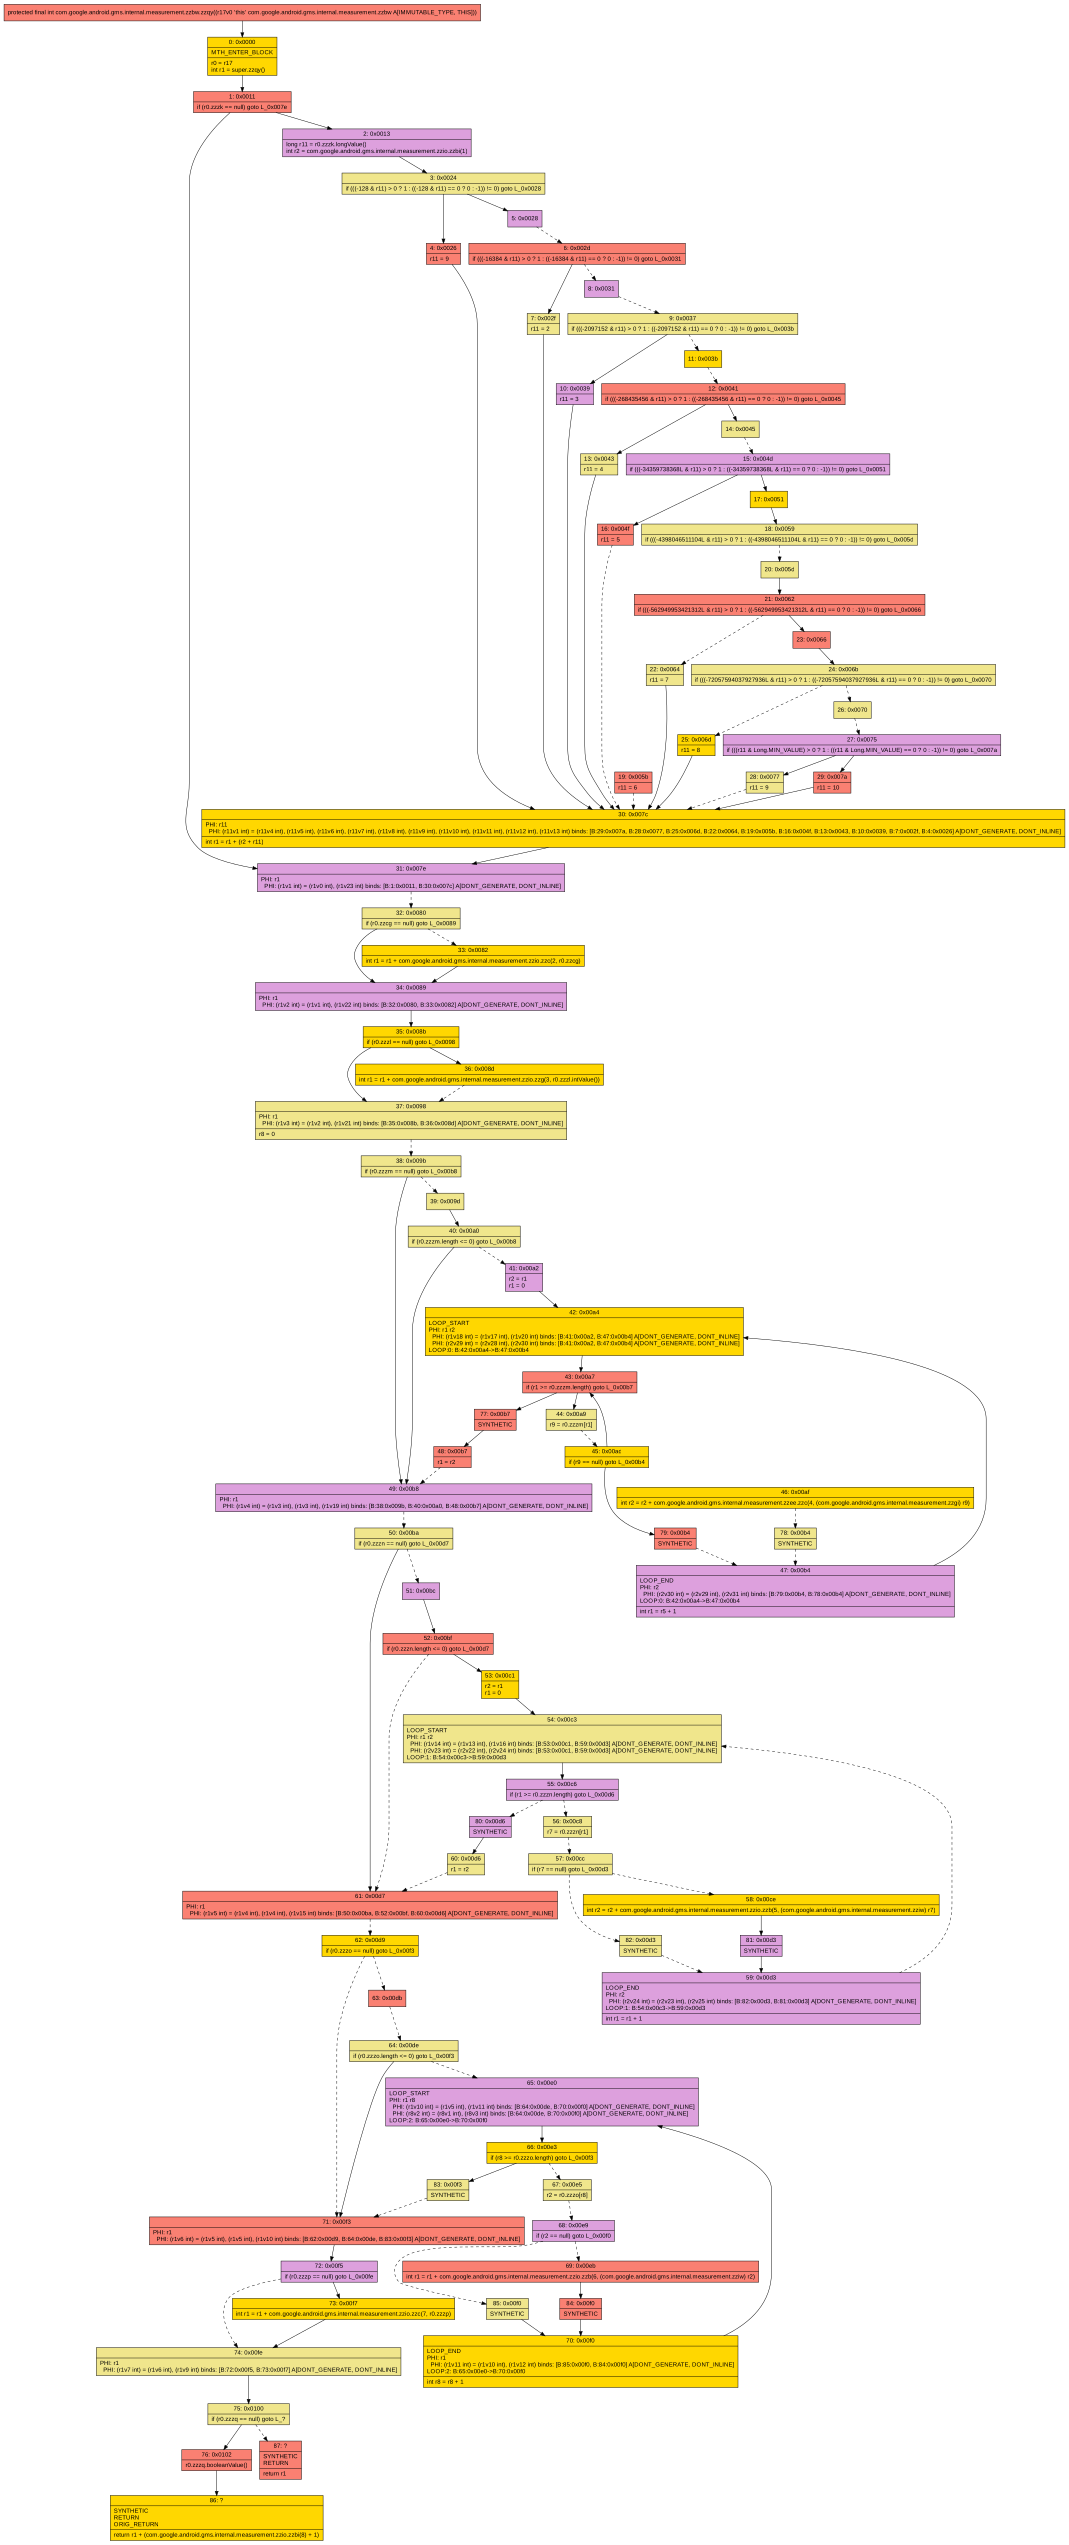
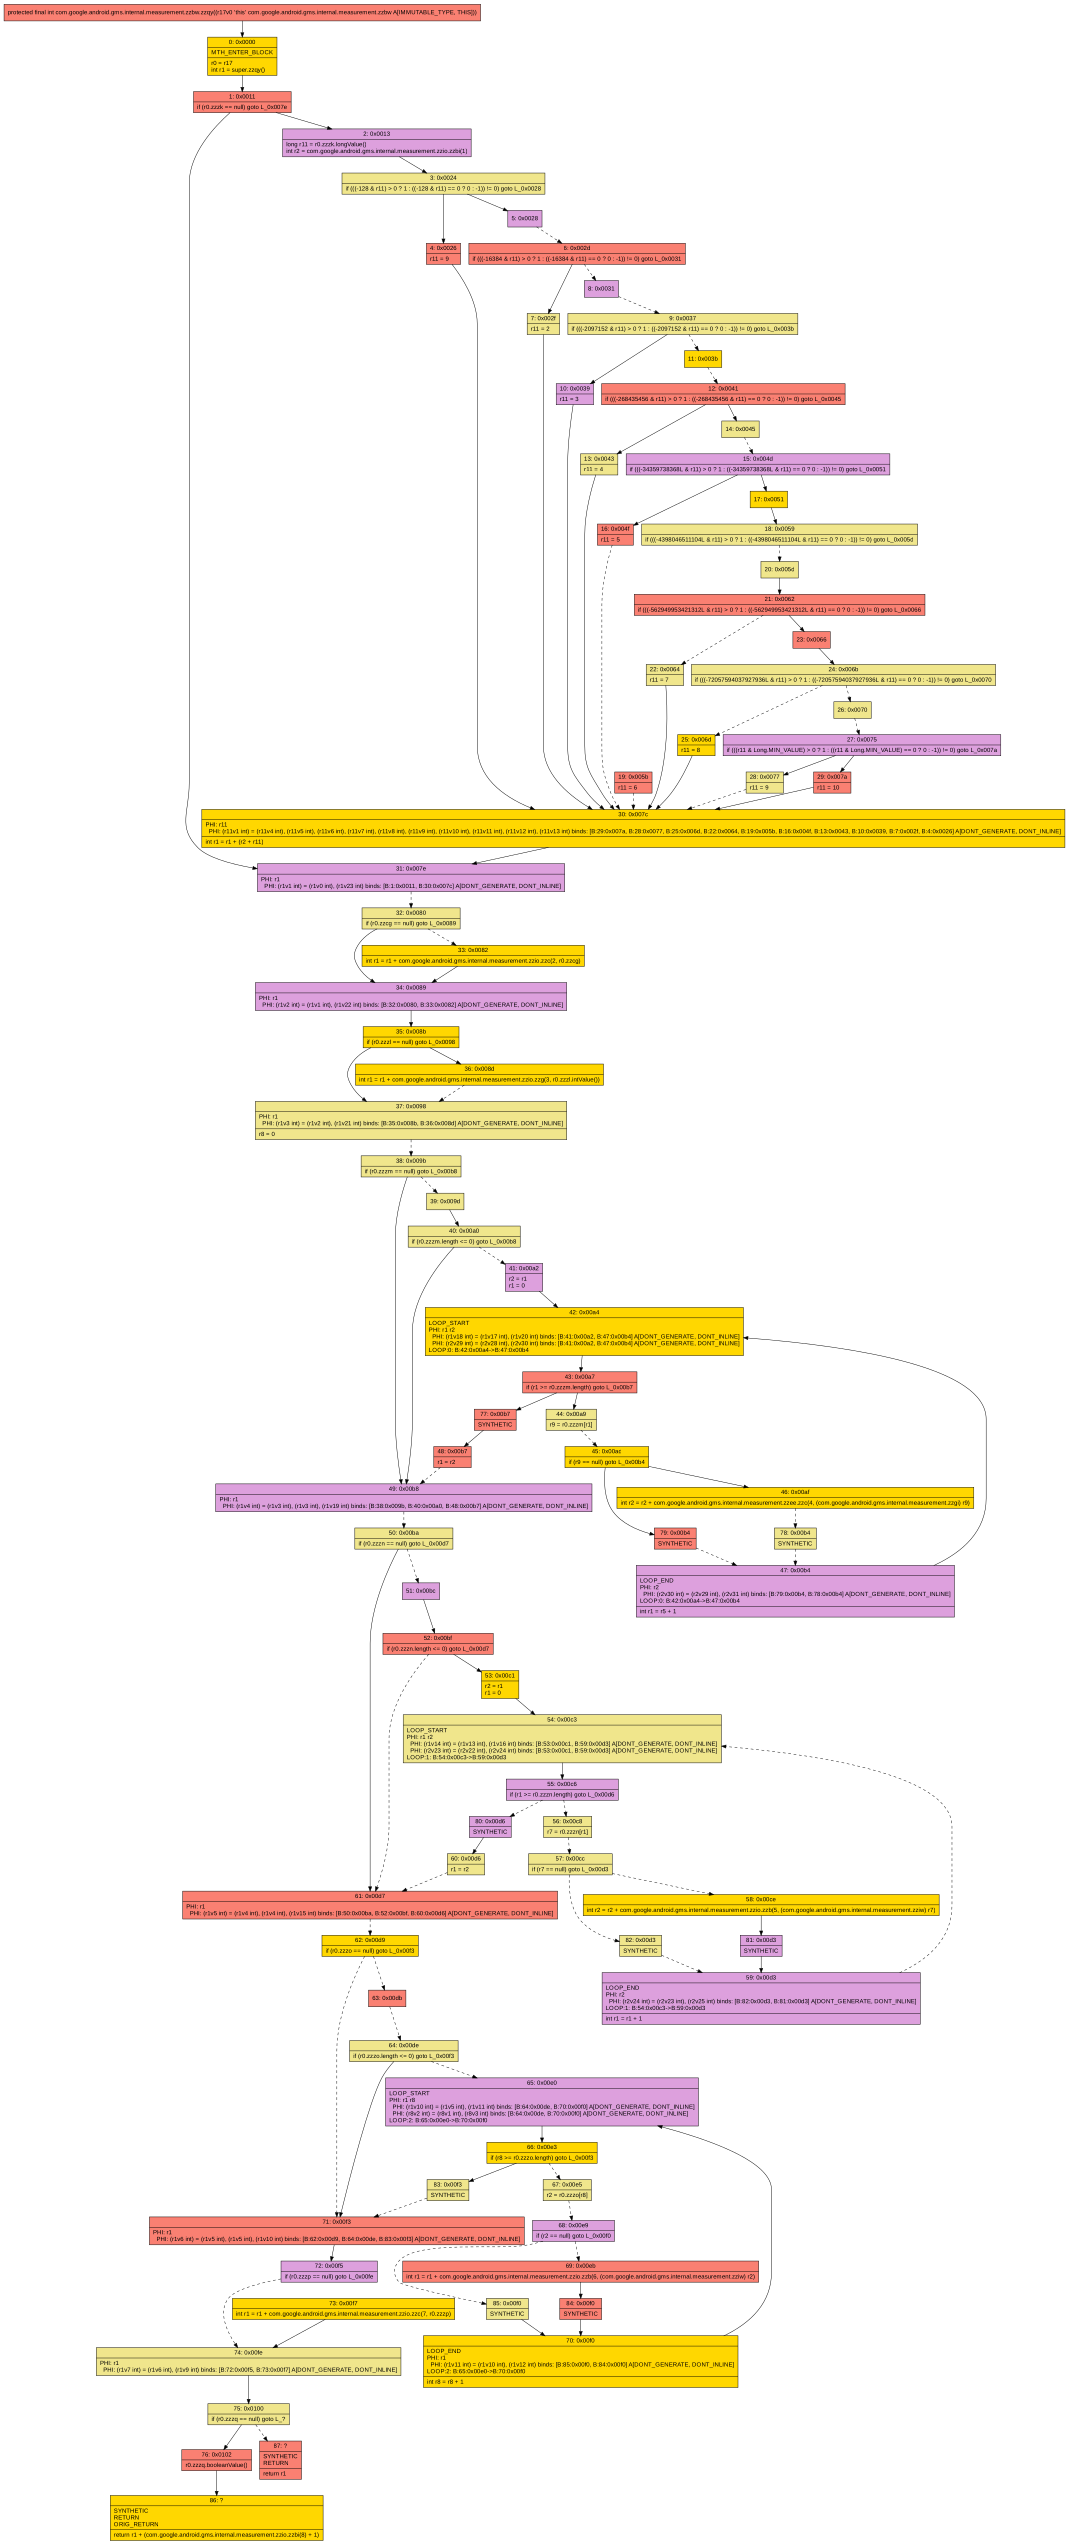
(604, 1420) -> (696, 1476)
(336, 2288) -> none
